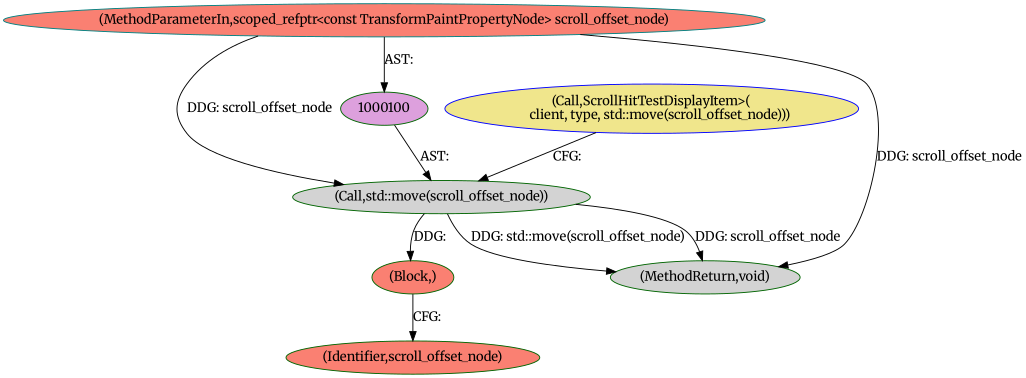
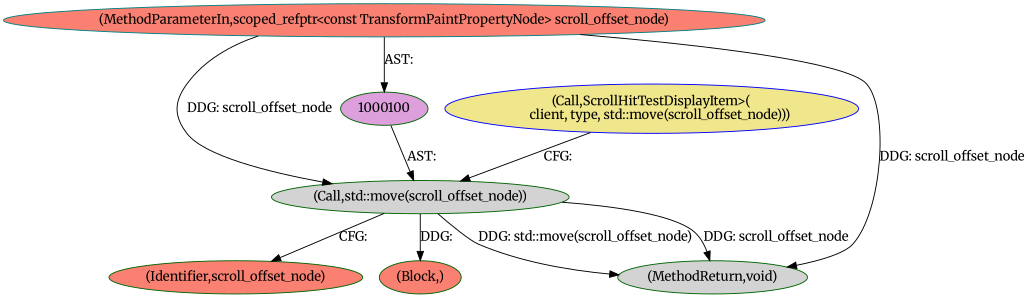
(413, 313) -> (332, 235)
